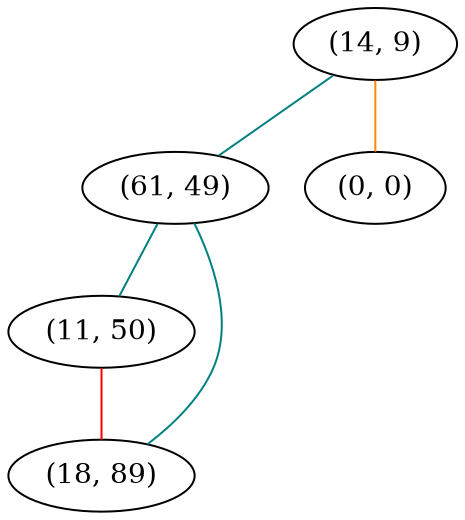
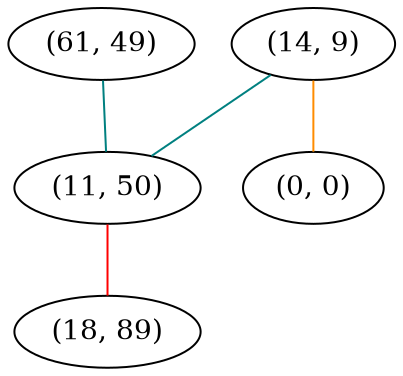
(276, 116) -> (211, 115)
(220, 345) -> none
